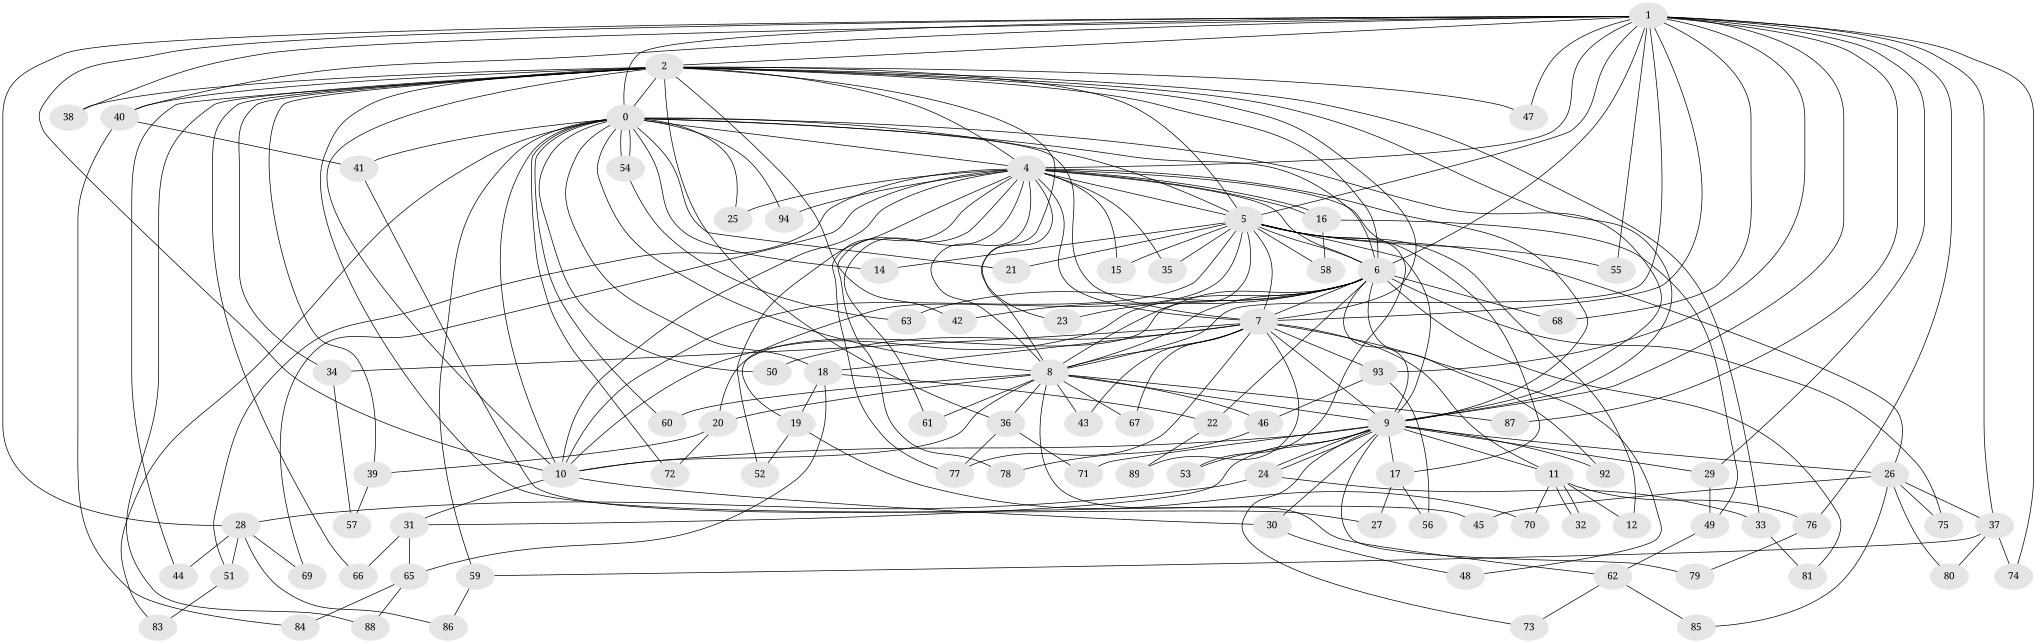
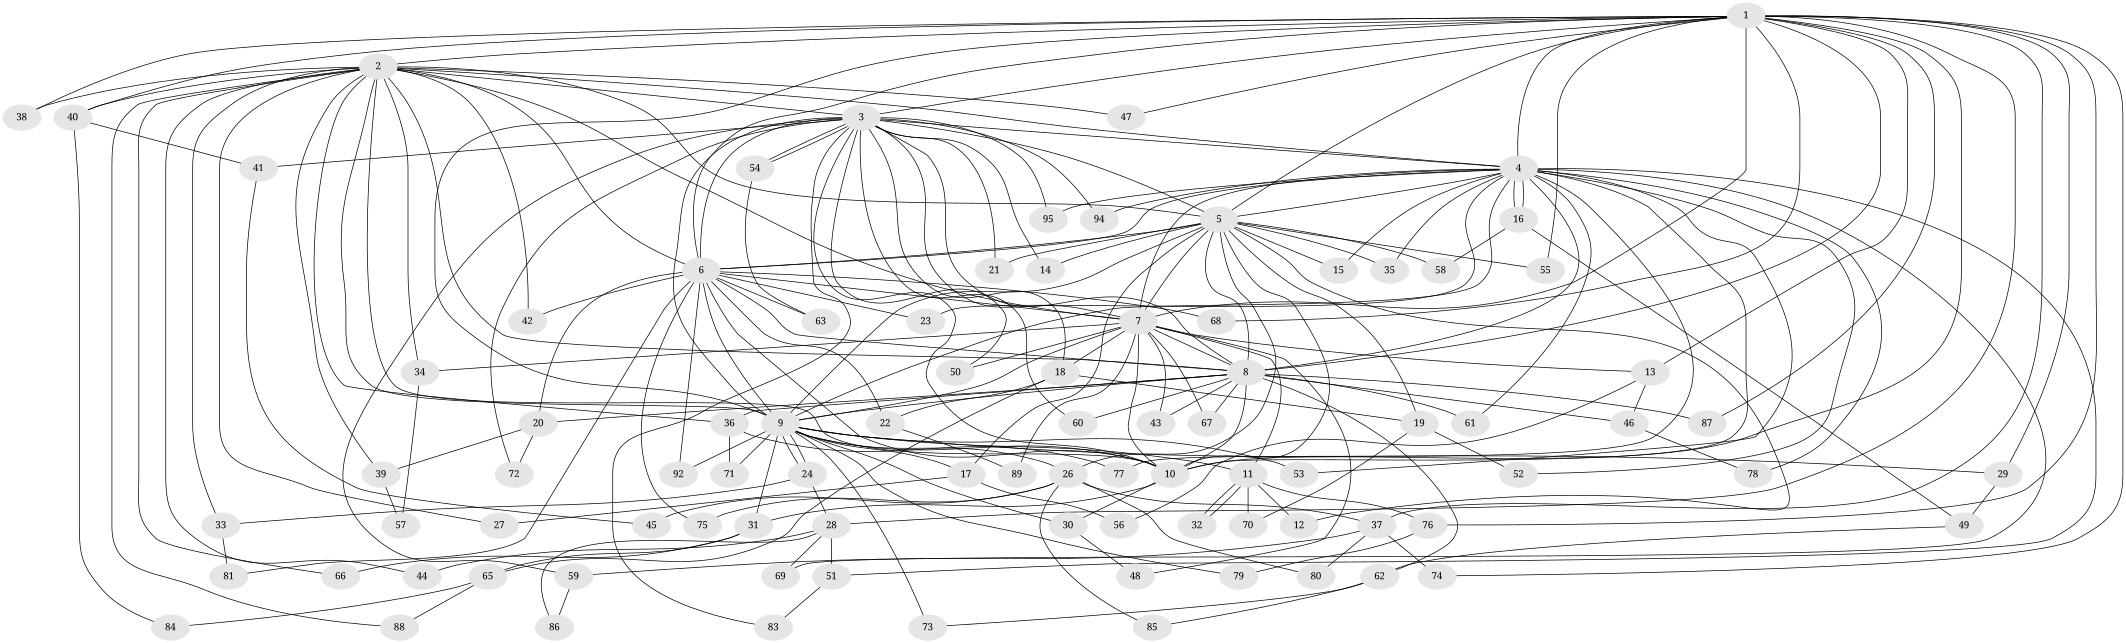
(625, 118) -> (861, 118)
(733, 220) -> (1048, 220)
(1378, 373) -> (1650, 373)
(1156, 438) -> (1132, 402)
